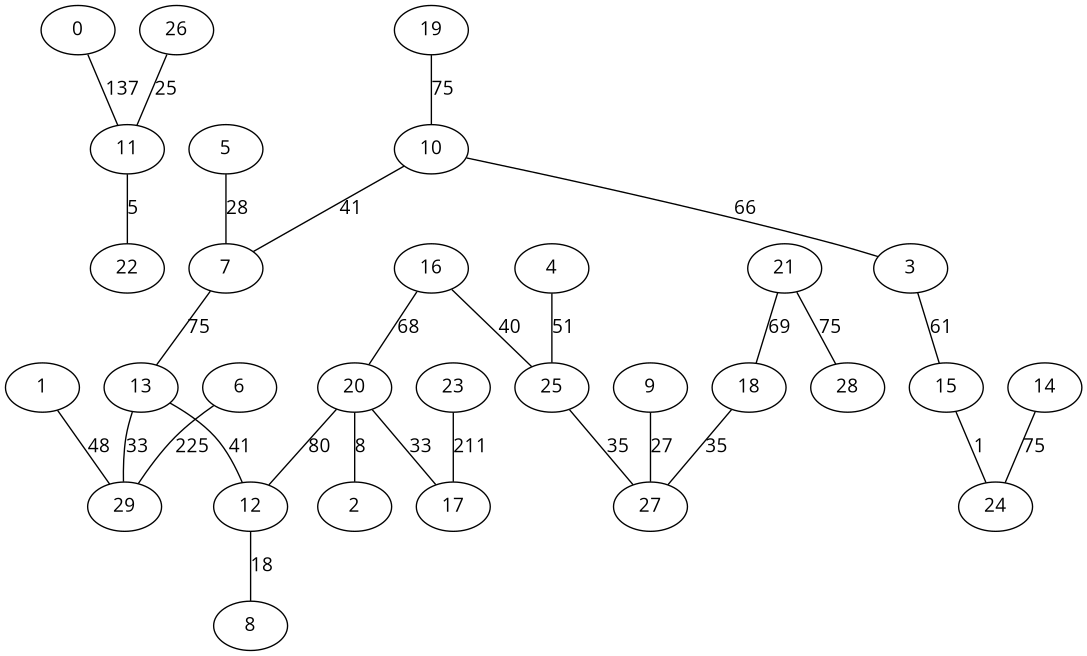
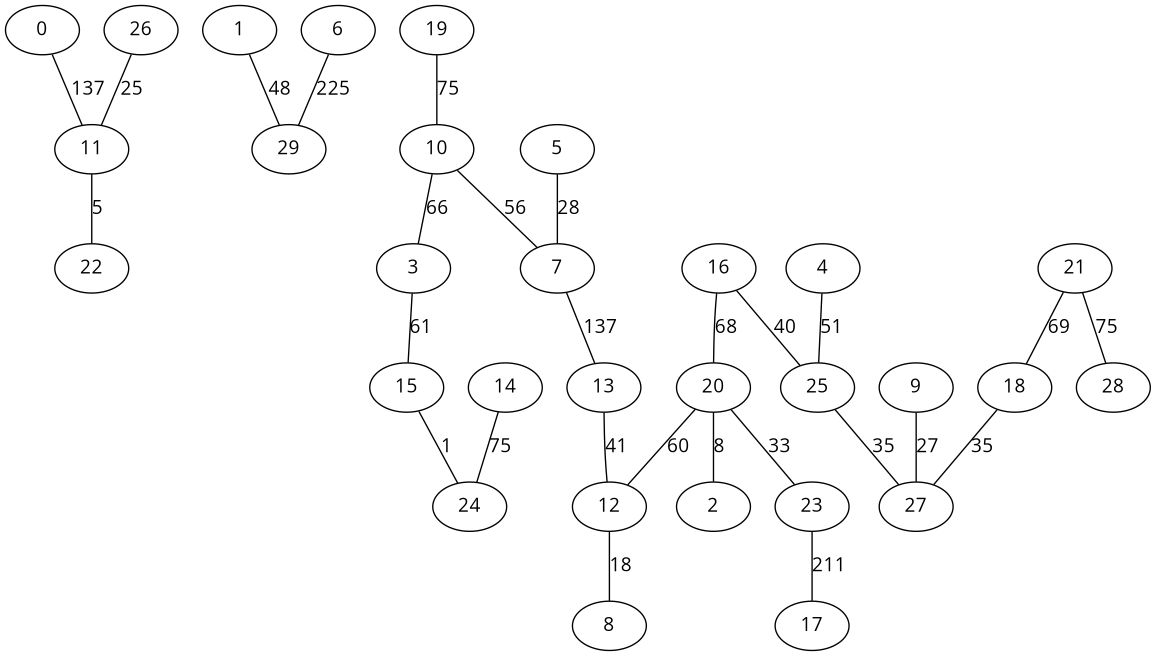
(351, 209) -> (516, 209)
(199, 328) -> (601, 328)
(125, 446) -> none
(320, 447) -> (679, 447)
(404, 447) -> (763, 447)
